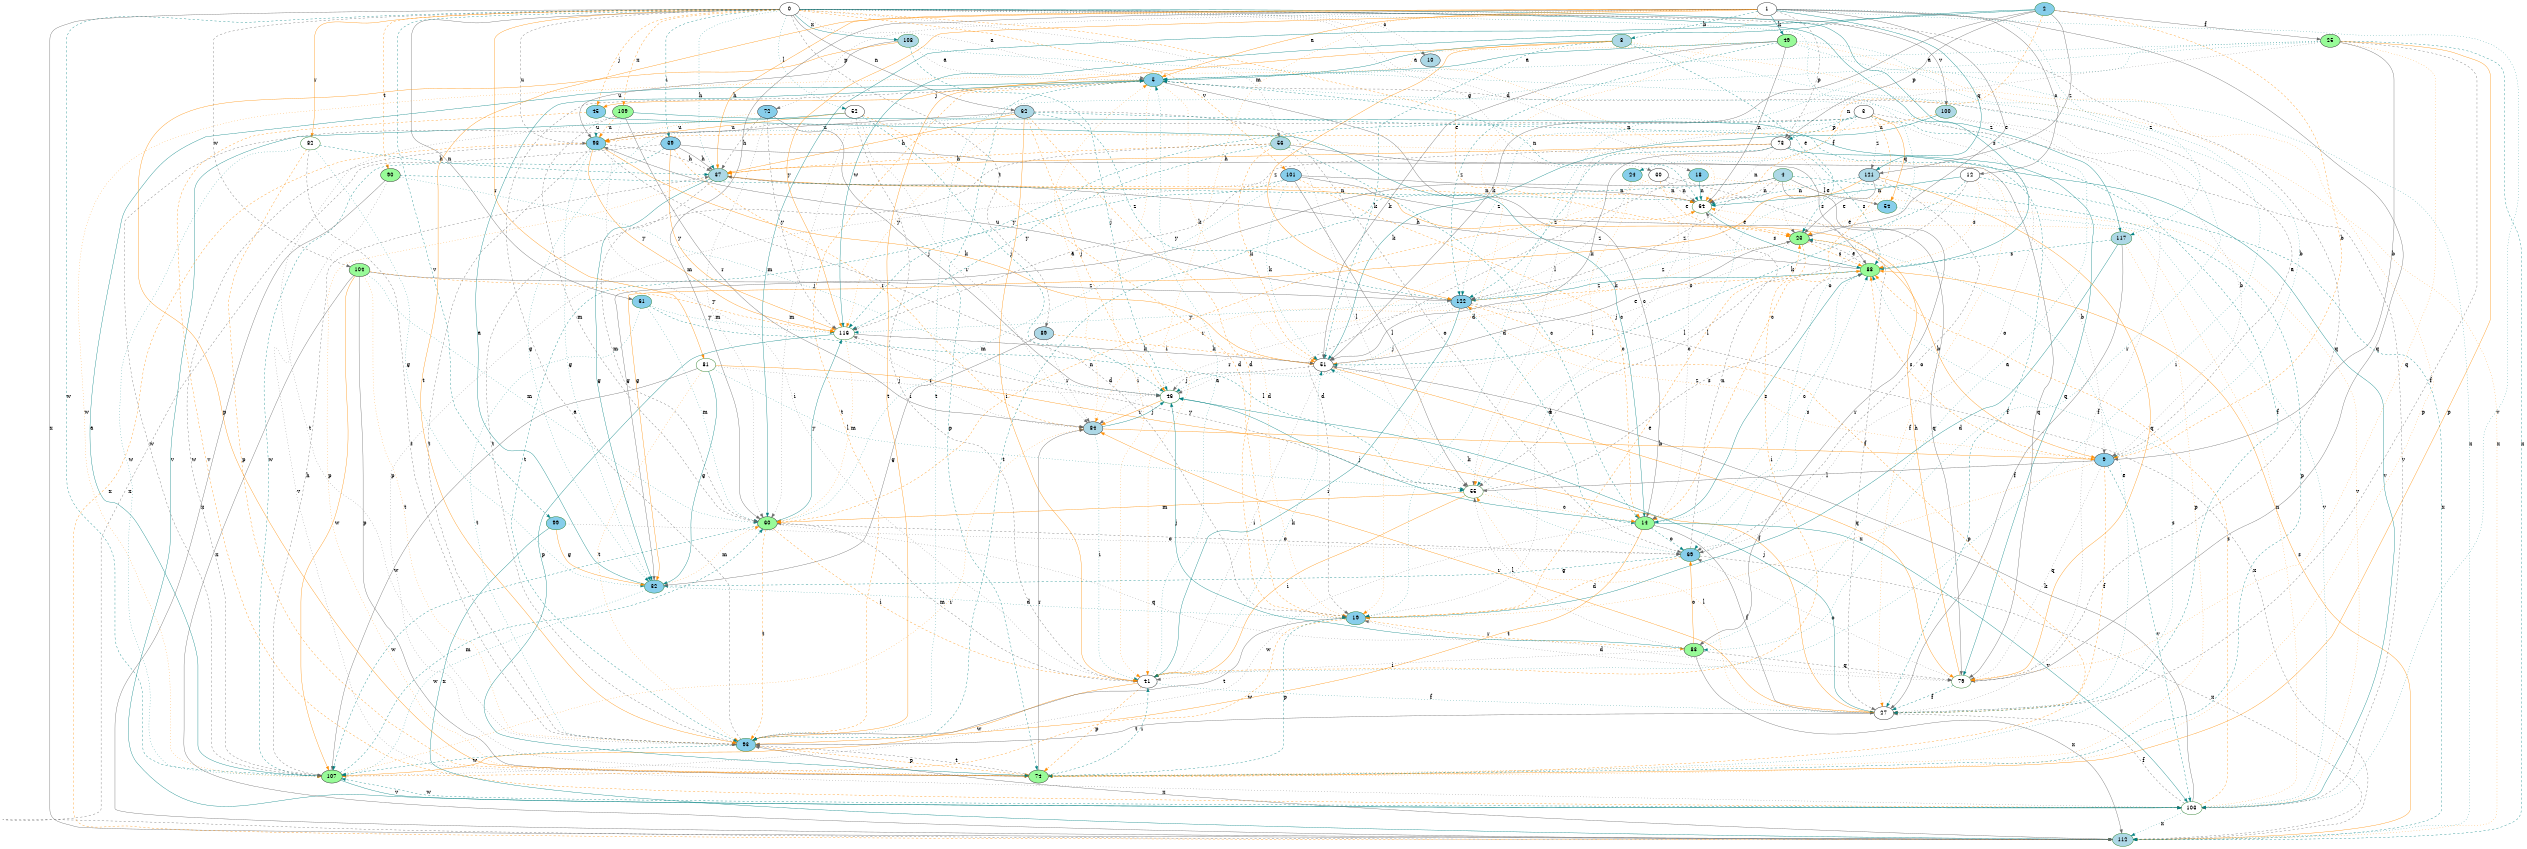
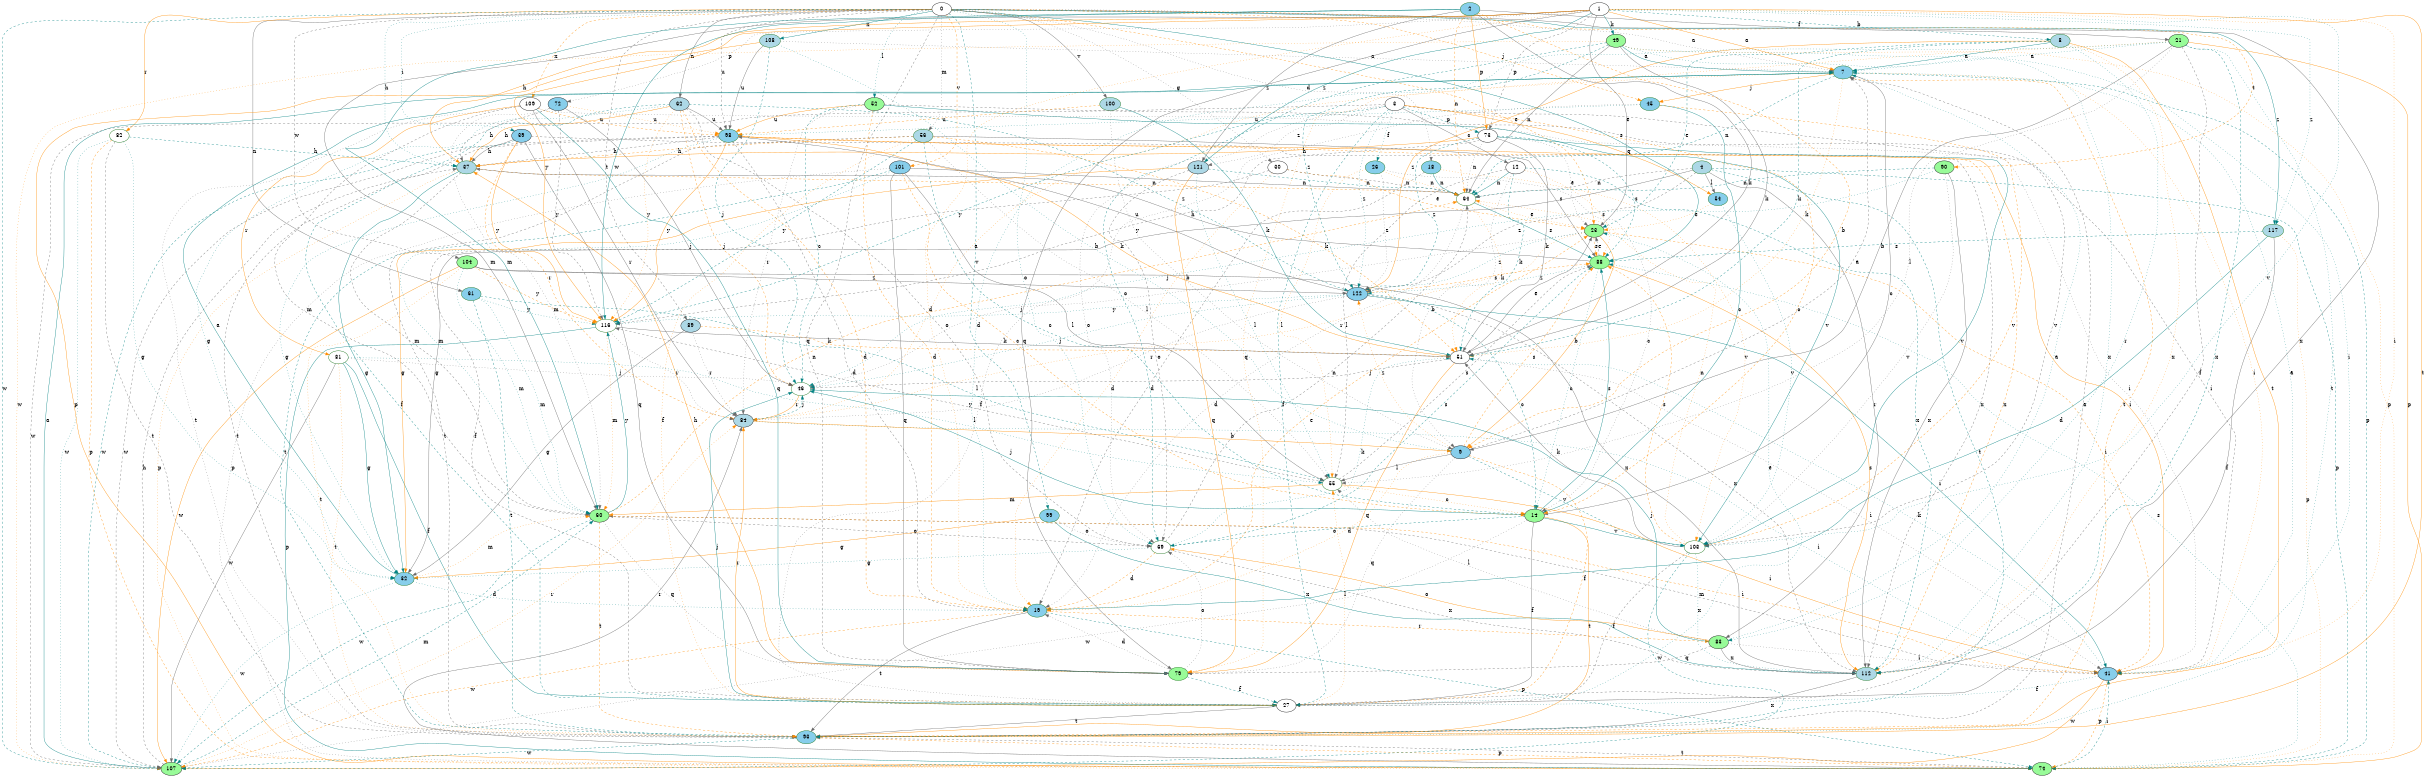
(675, 29) -> (574, 18)
(2007, 29) -> (1451, 134)
(2330, 41) -> (2179, 41)
(1430, 60) -> none
(494, 76) -> (305, 176)
(1908, 77) -> (1479, 71)
(1153, 80) -> (1843, 72)
(1979, 96) -> (1325, 88)
(623, 112) -> (530, 104)
(855, 112) -> (874, 104)
none -> (1228, 140)
(1632, 175) -> (1375, 167)
(1841, 201) -> none
(1011, 254) -> (819, 247)
(1268, 274) -> none
(1677, 278) -> (1526, 278)
(793, 302) -> none
(2113, 384) -> (969, 443)
(1008, 410) -> (2006, 205)
(1133, 419) -> (789, 413)
(1798, 434) -> (1391, 454)
(1349, 451) -> (683, 699)
(1861, 539) -> (1350, 531)
(2292, 547) -> (1845, 404)
(480, 548) -> (512, 644)
(1690, 555) -> (1161, 547)
(1175, 580) -> (784, 564)
(1147, 682) -> (2108, 674)
(1961, 682) -> (1178, 674)
(455, 725) -> none
(1956, 736) -> none
(1258, 807) -> none
